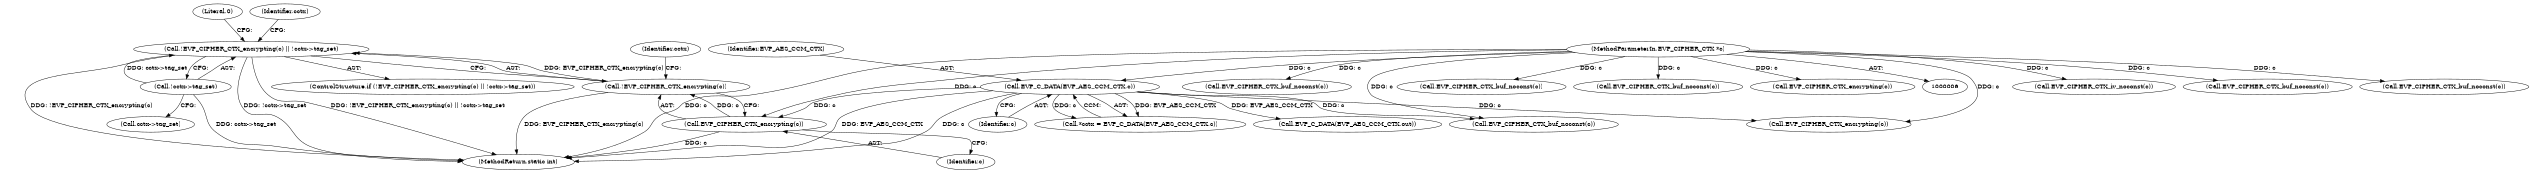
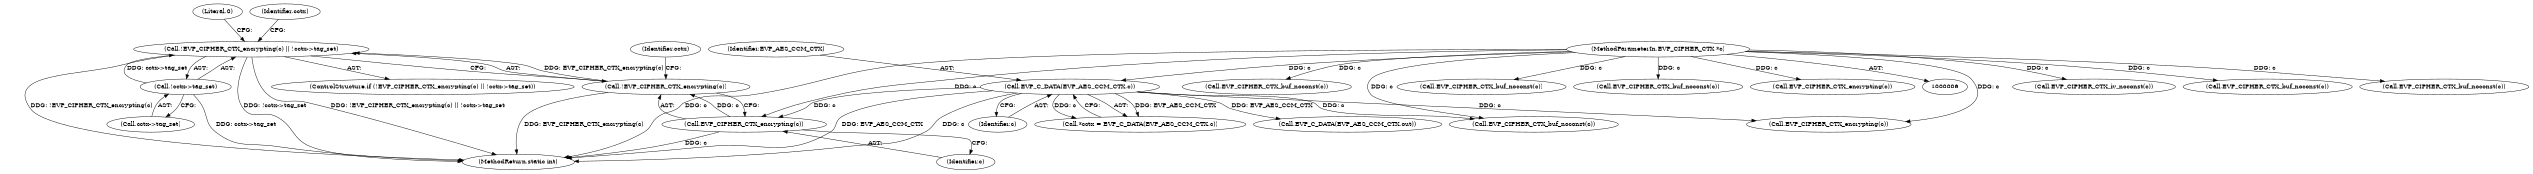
(202, 68) -> (202, 68)
none -> (156, 105)
(1093, 106) -> (1093, 106)
